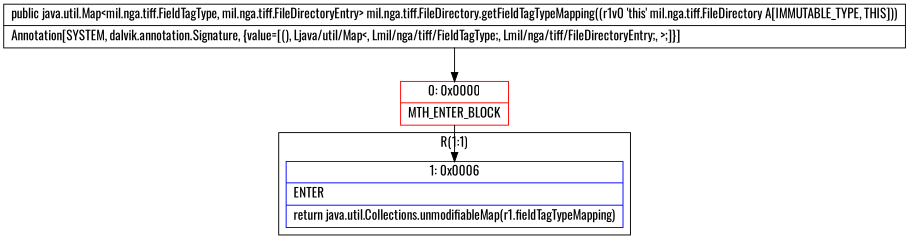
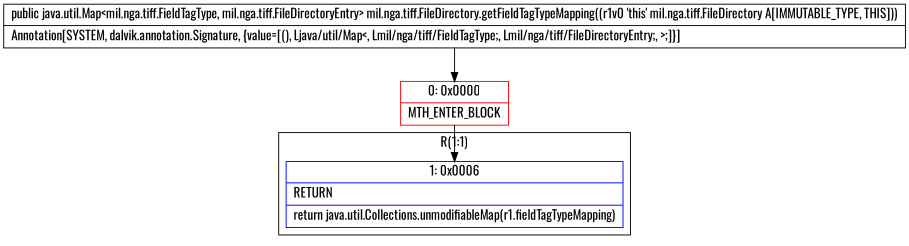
(309, 194) -> (314, 194)
